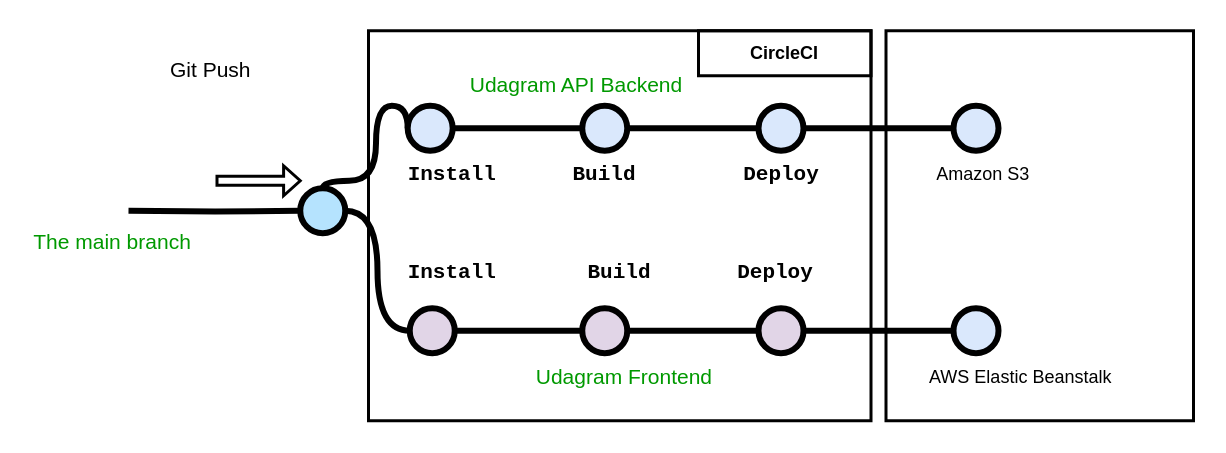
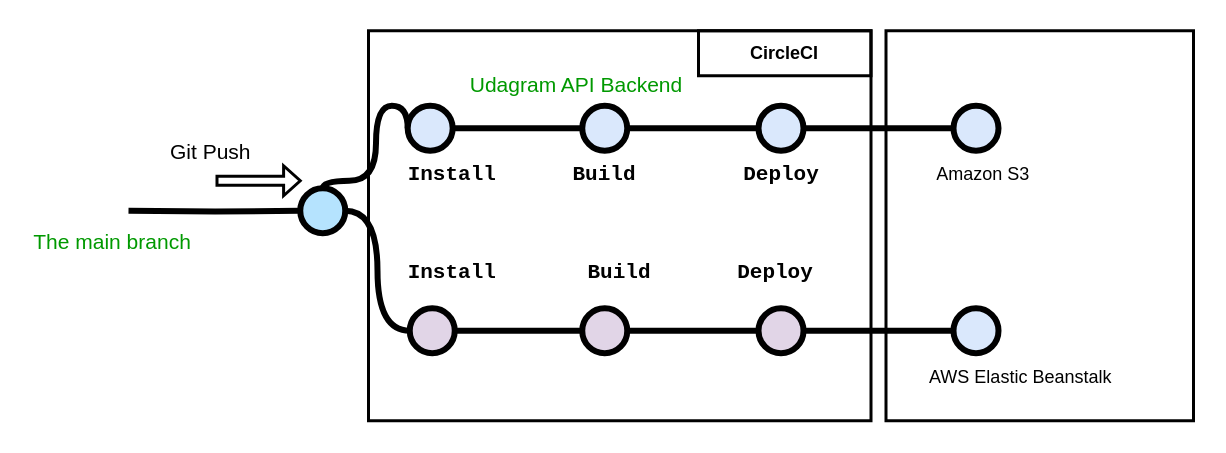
(211, 68) -> (211, 151)
(685, 376) -> none
